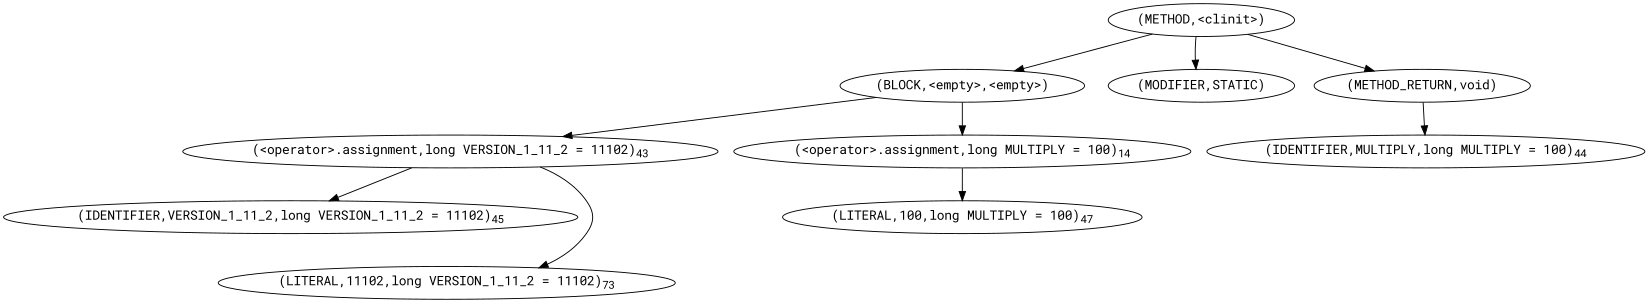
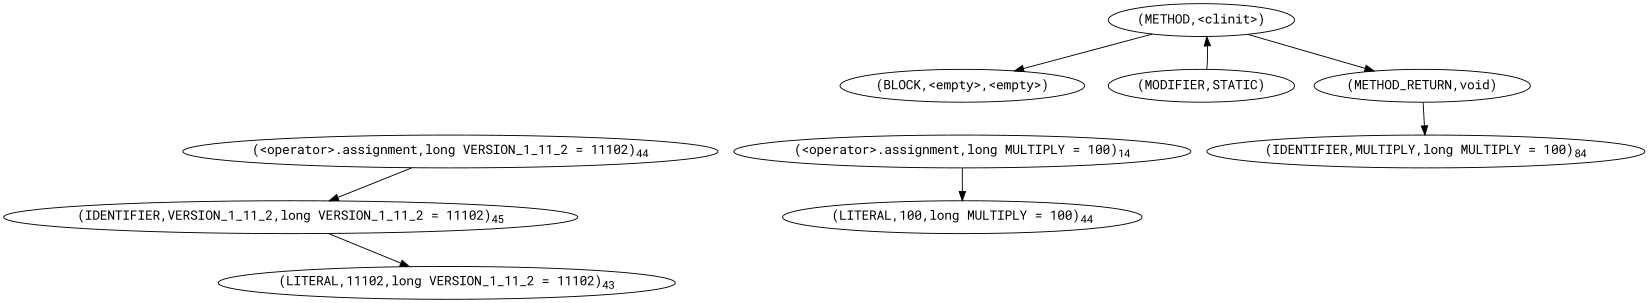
(1195, 48) -> (1207, 58)
(962, 114) -> none
(724, 116) -> none
(642, 150) -> (642, 150)
(1581, 150) -> (1581, 150)
(592, 213) -> (365, 248)
(1087, 216) -> (1087, 216)
(609, 282) -> (609, 282)
